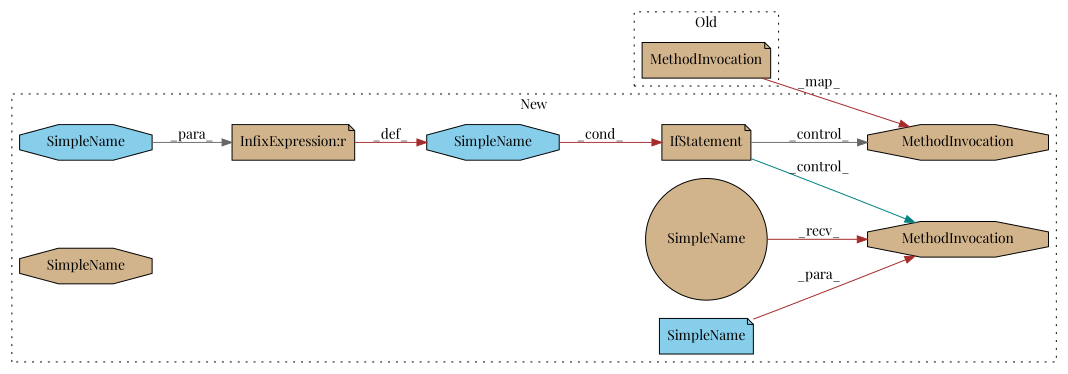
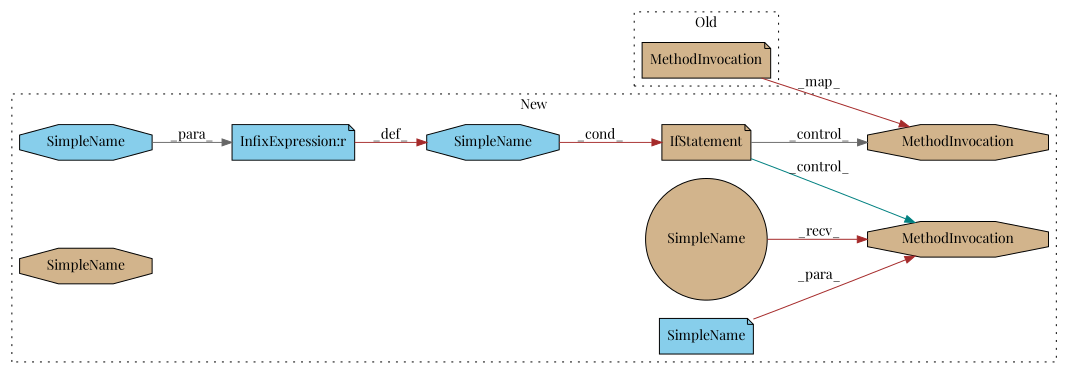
(293, 142) -> (293, 142)
